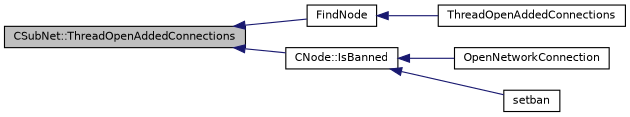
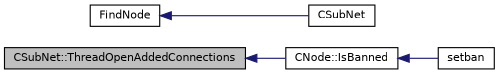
(532, 16) -> (342, 16)
(276, 22) -> none
(532, 58) -> none
